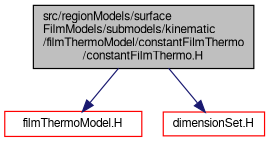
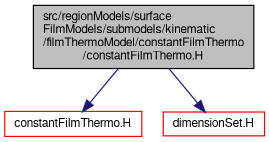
(73, 124) -> (73, 124)
